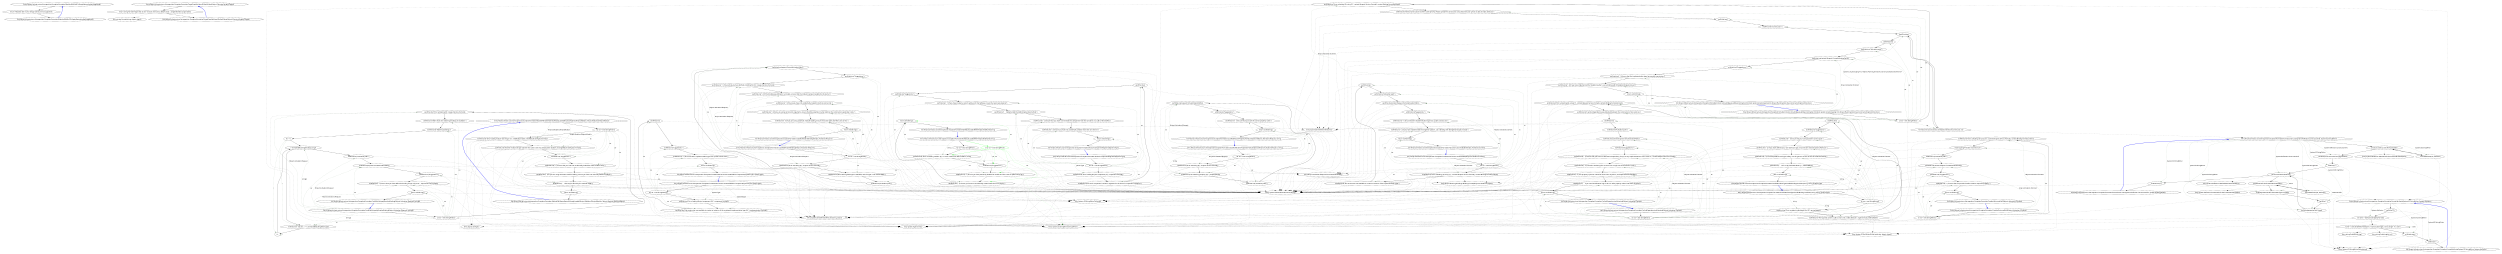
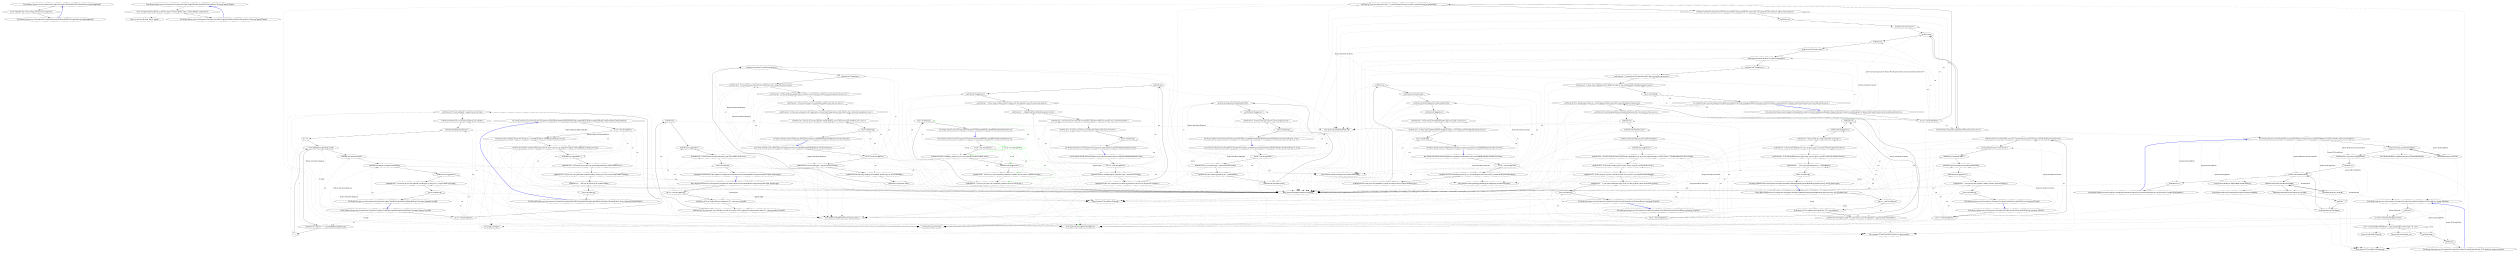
(2291, 184) -> (2305, 184)
